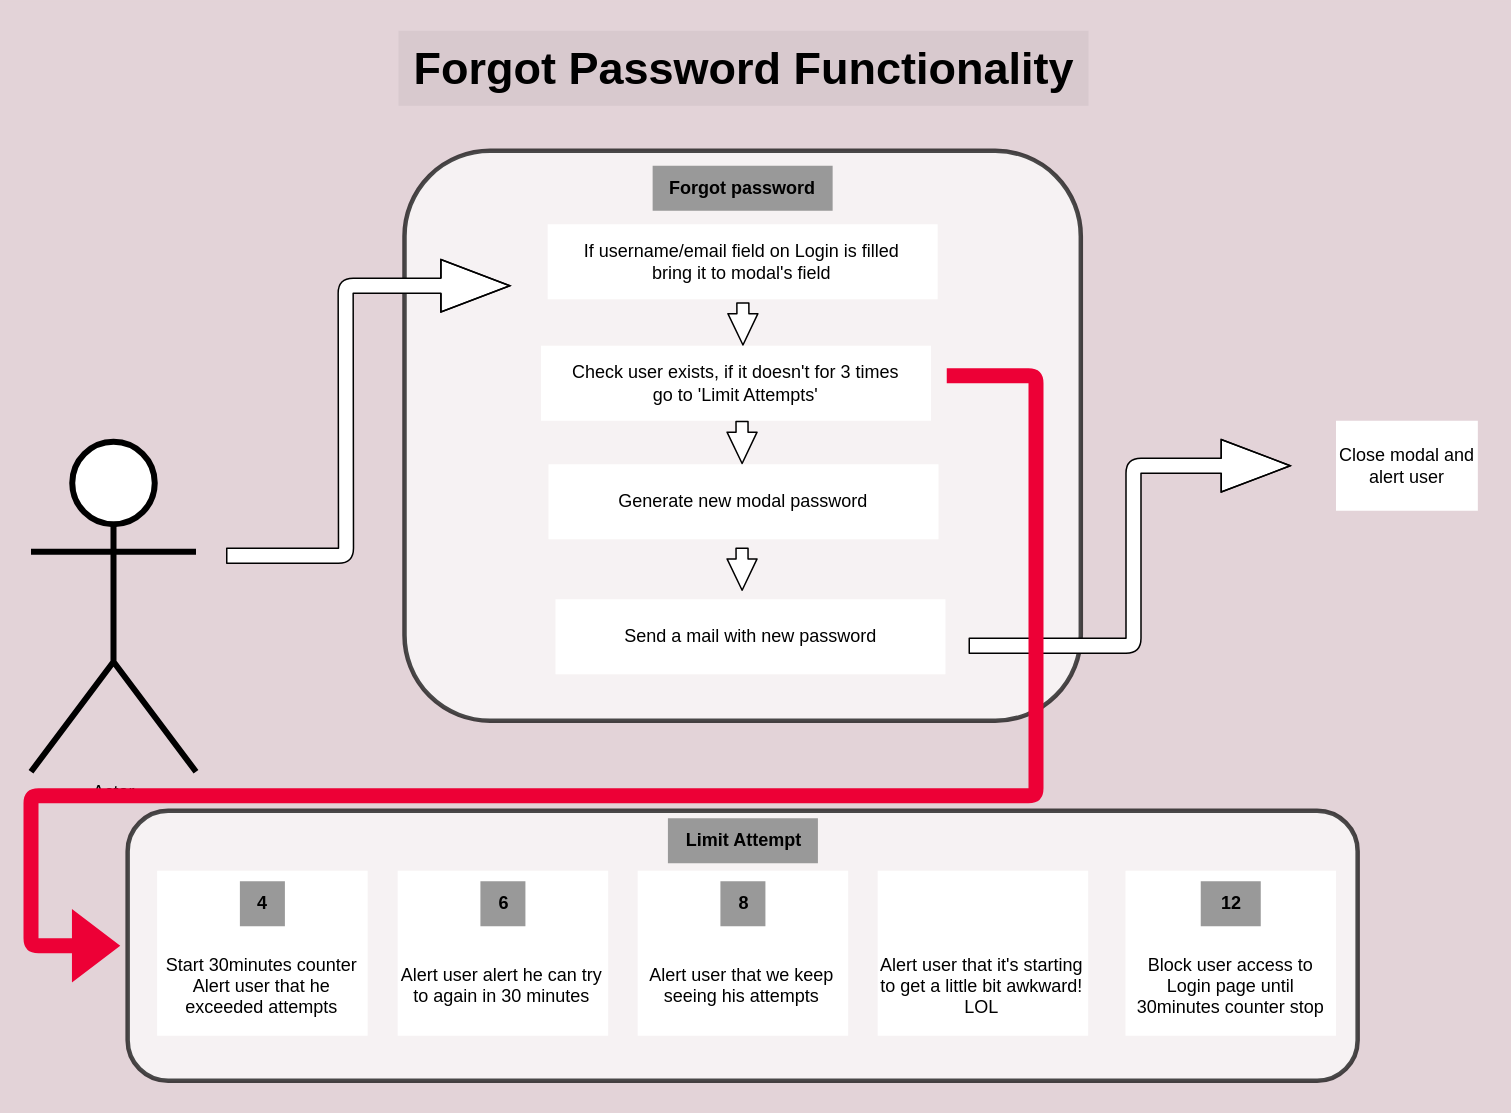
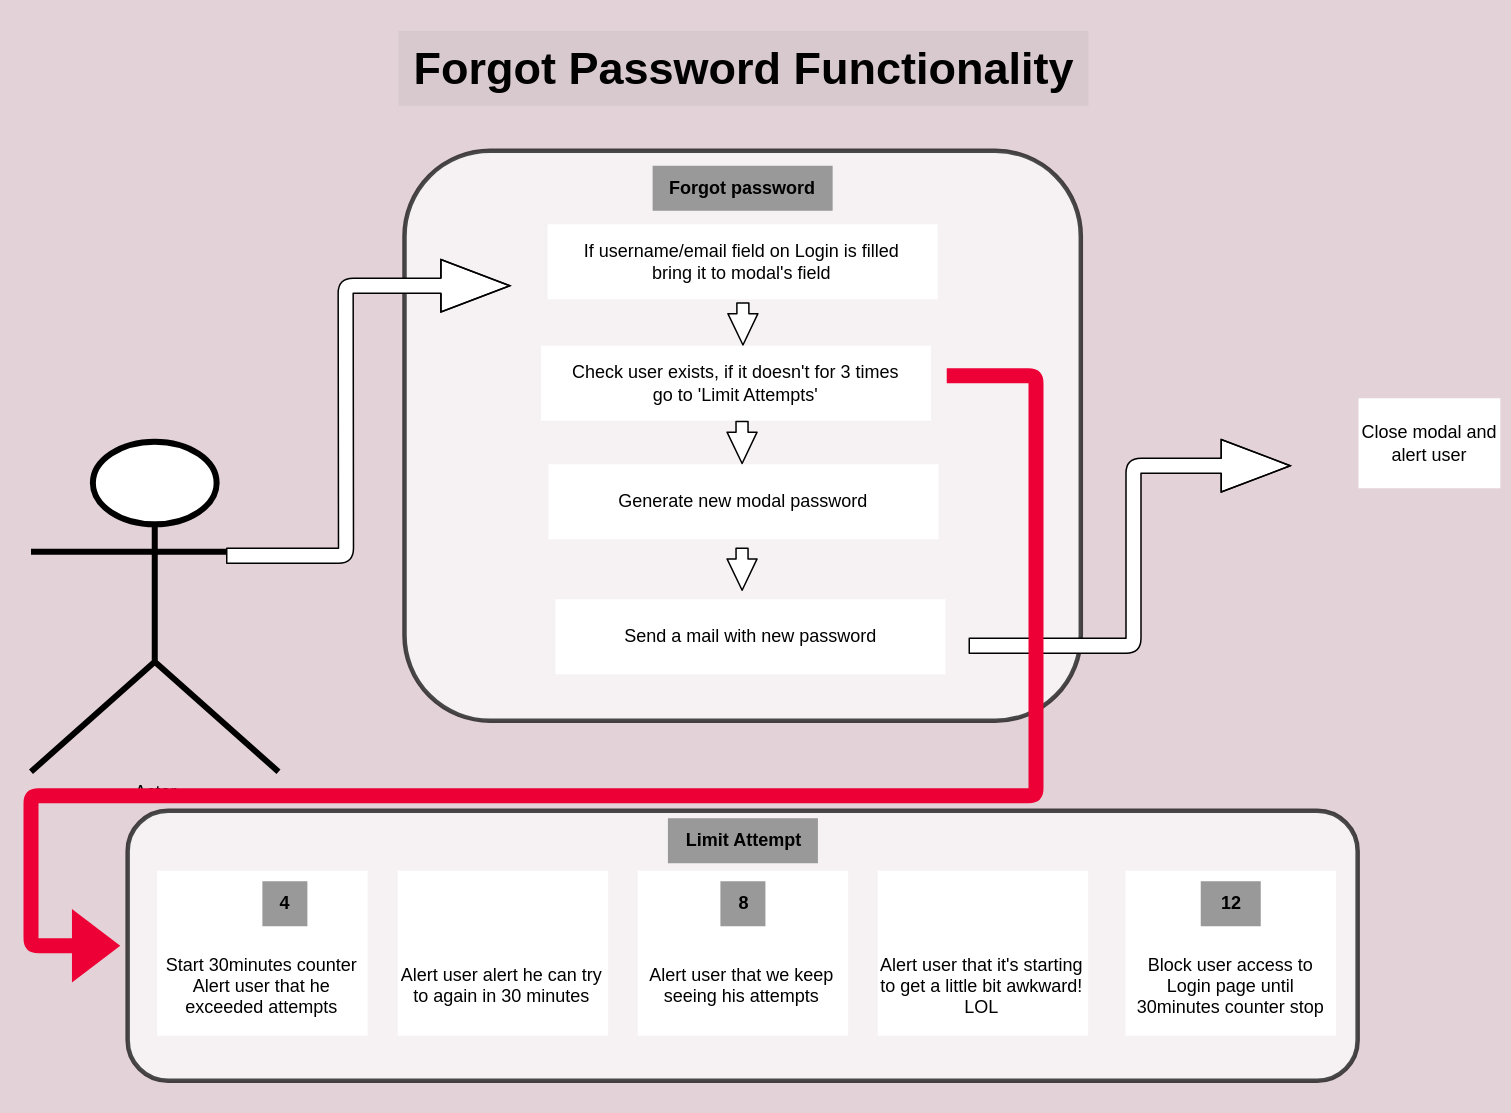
(1407, 466) -> (1429, 443)
(113, 607) -> (155, 607)
(262, 904) -> (285, 904)
(503, 904) -> none
